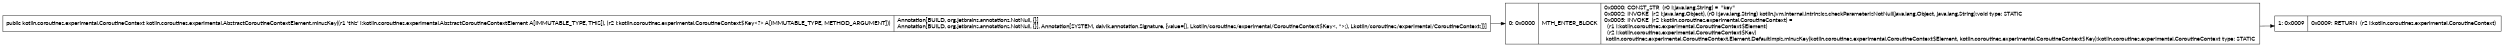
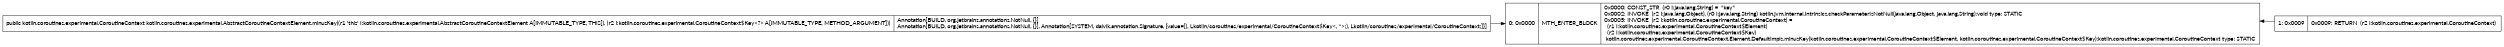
(2265, 26) -> (2269, 21)
